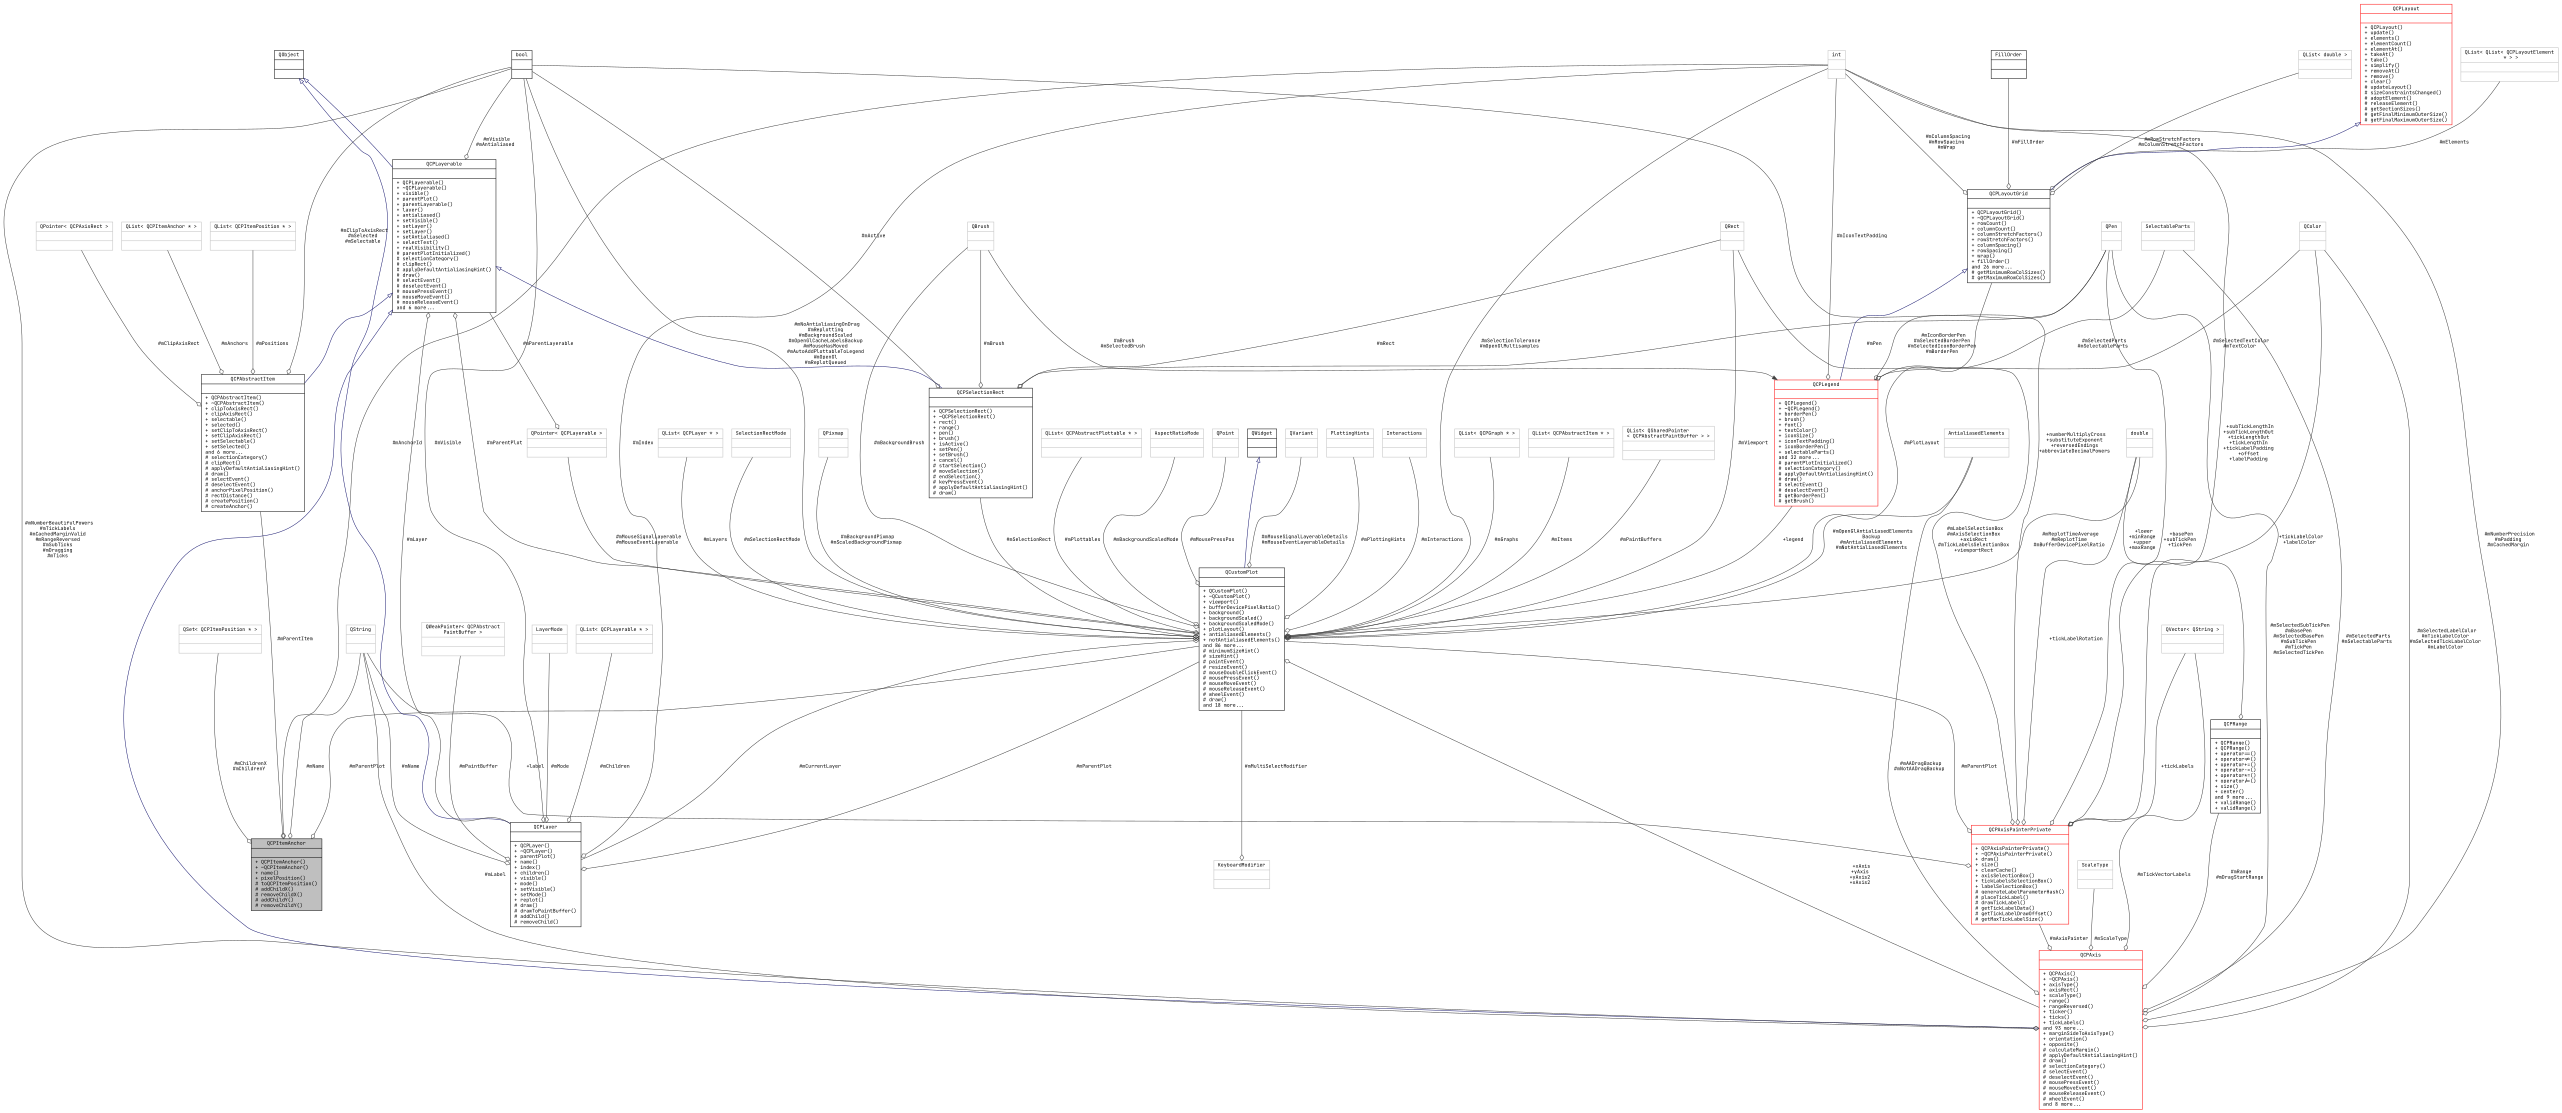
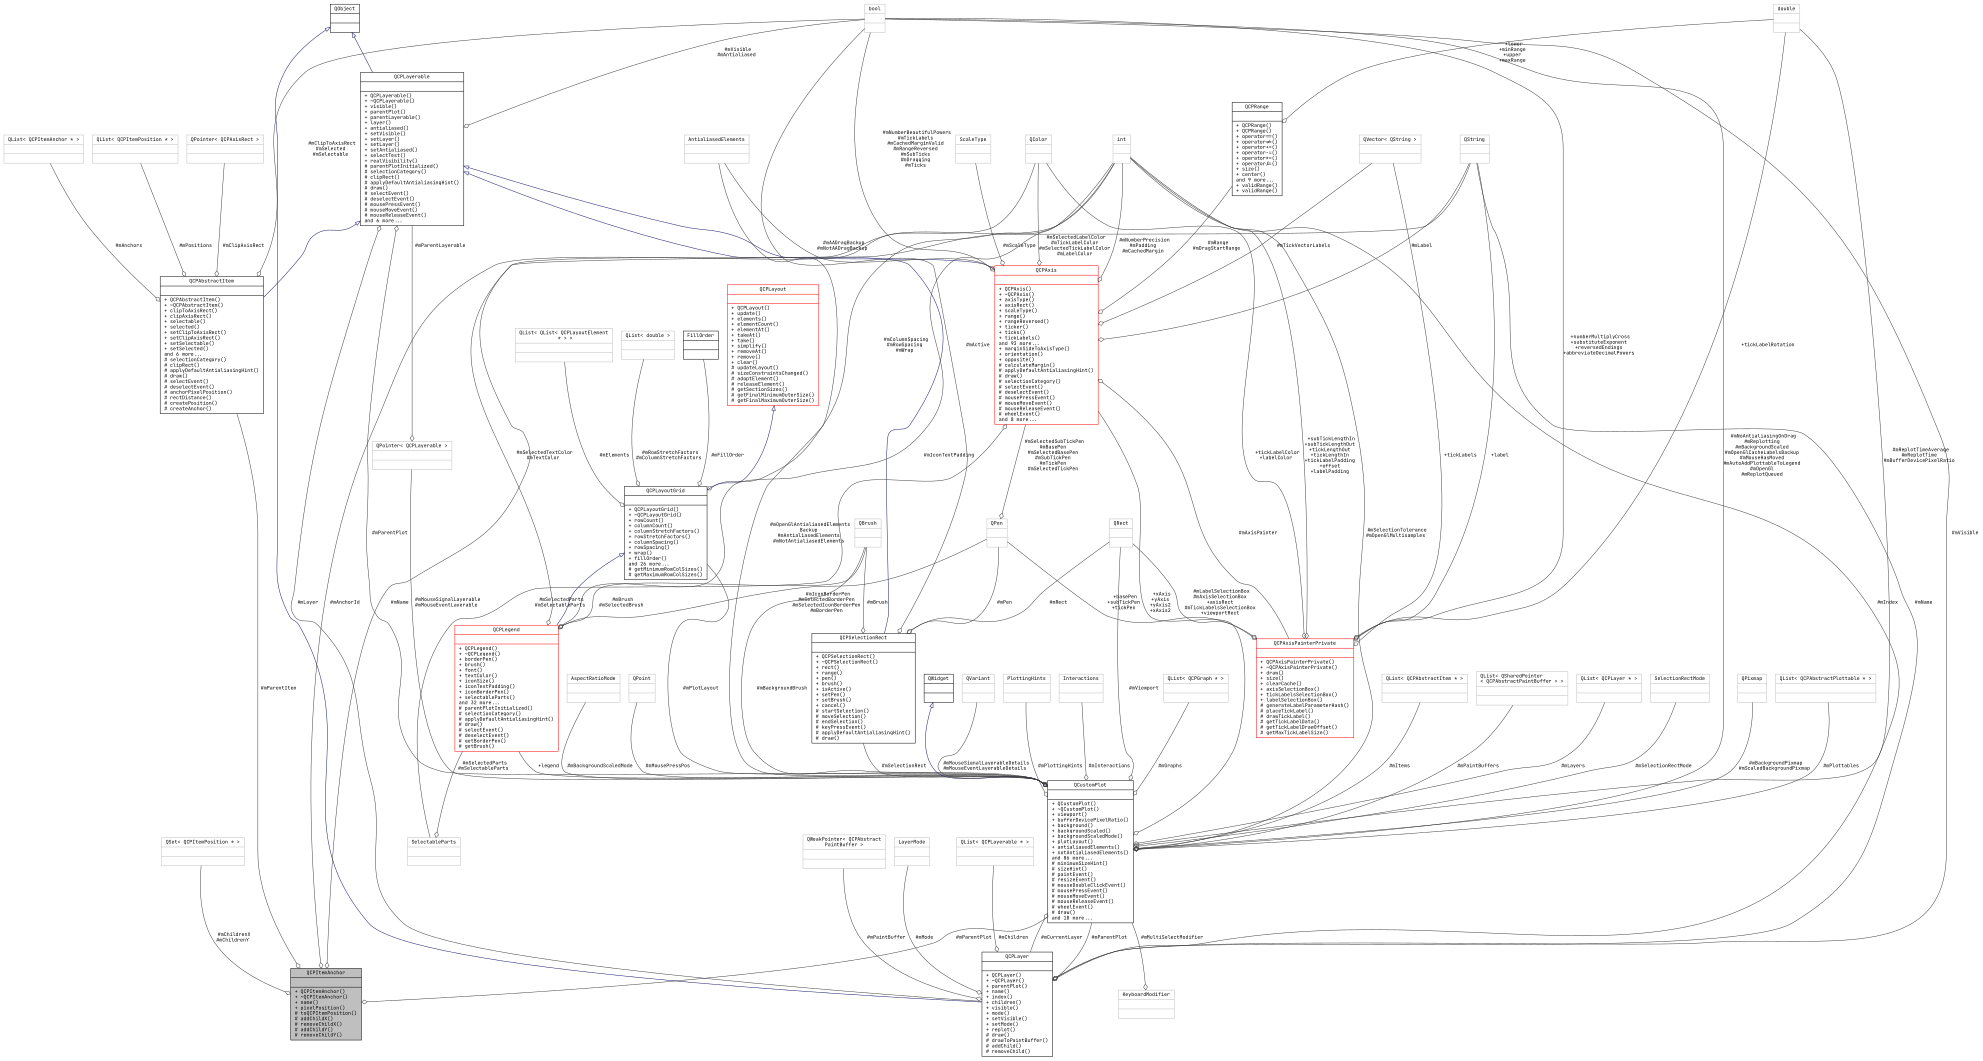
(522, 65) -> (875, 18)
(2039, 338) -> (447, 791)
(1356, 370) -> (688, 583)
(2266, 601) -> (1014, 469)
(1675, 668) -> none
